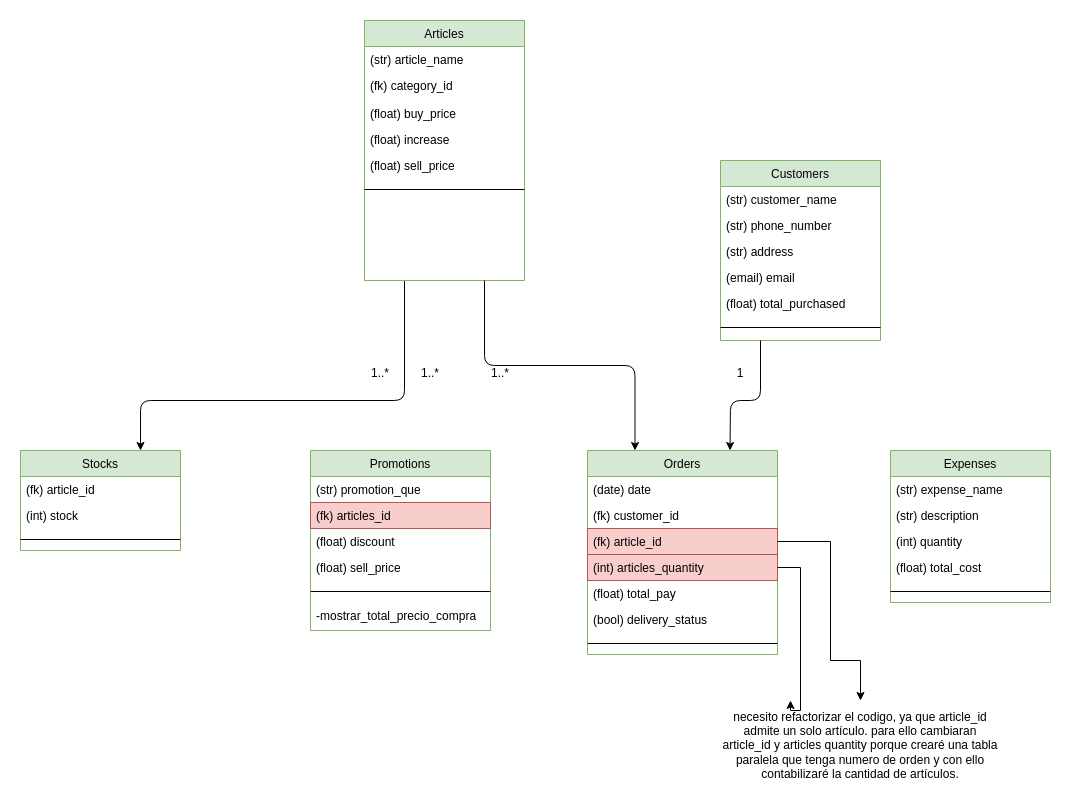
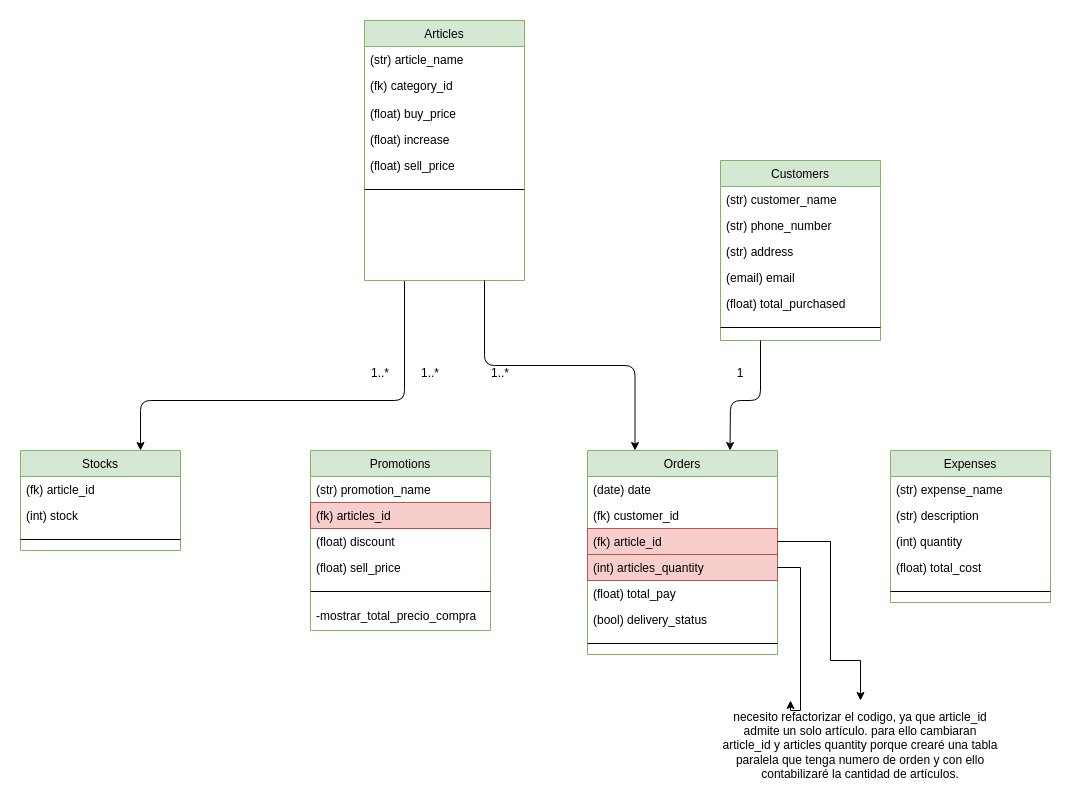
(377, 490) -> (380, 490)
